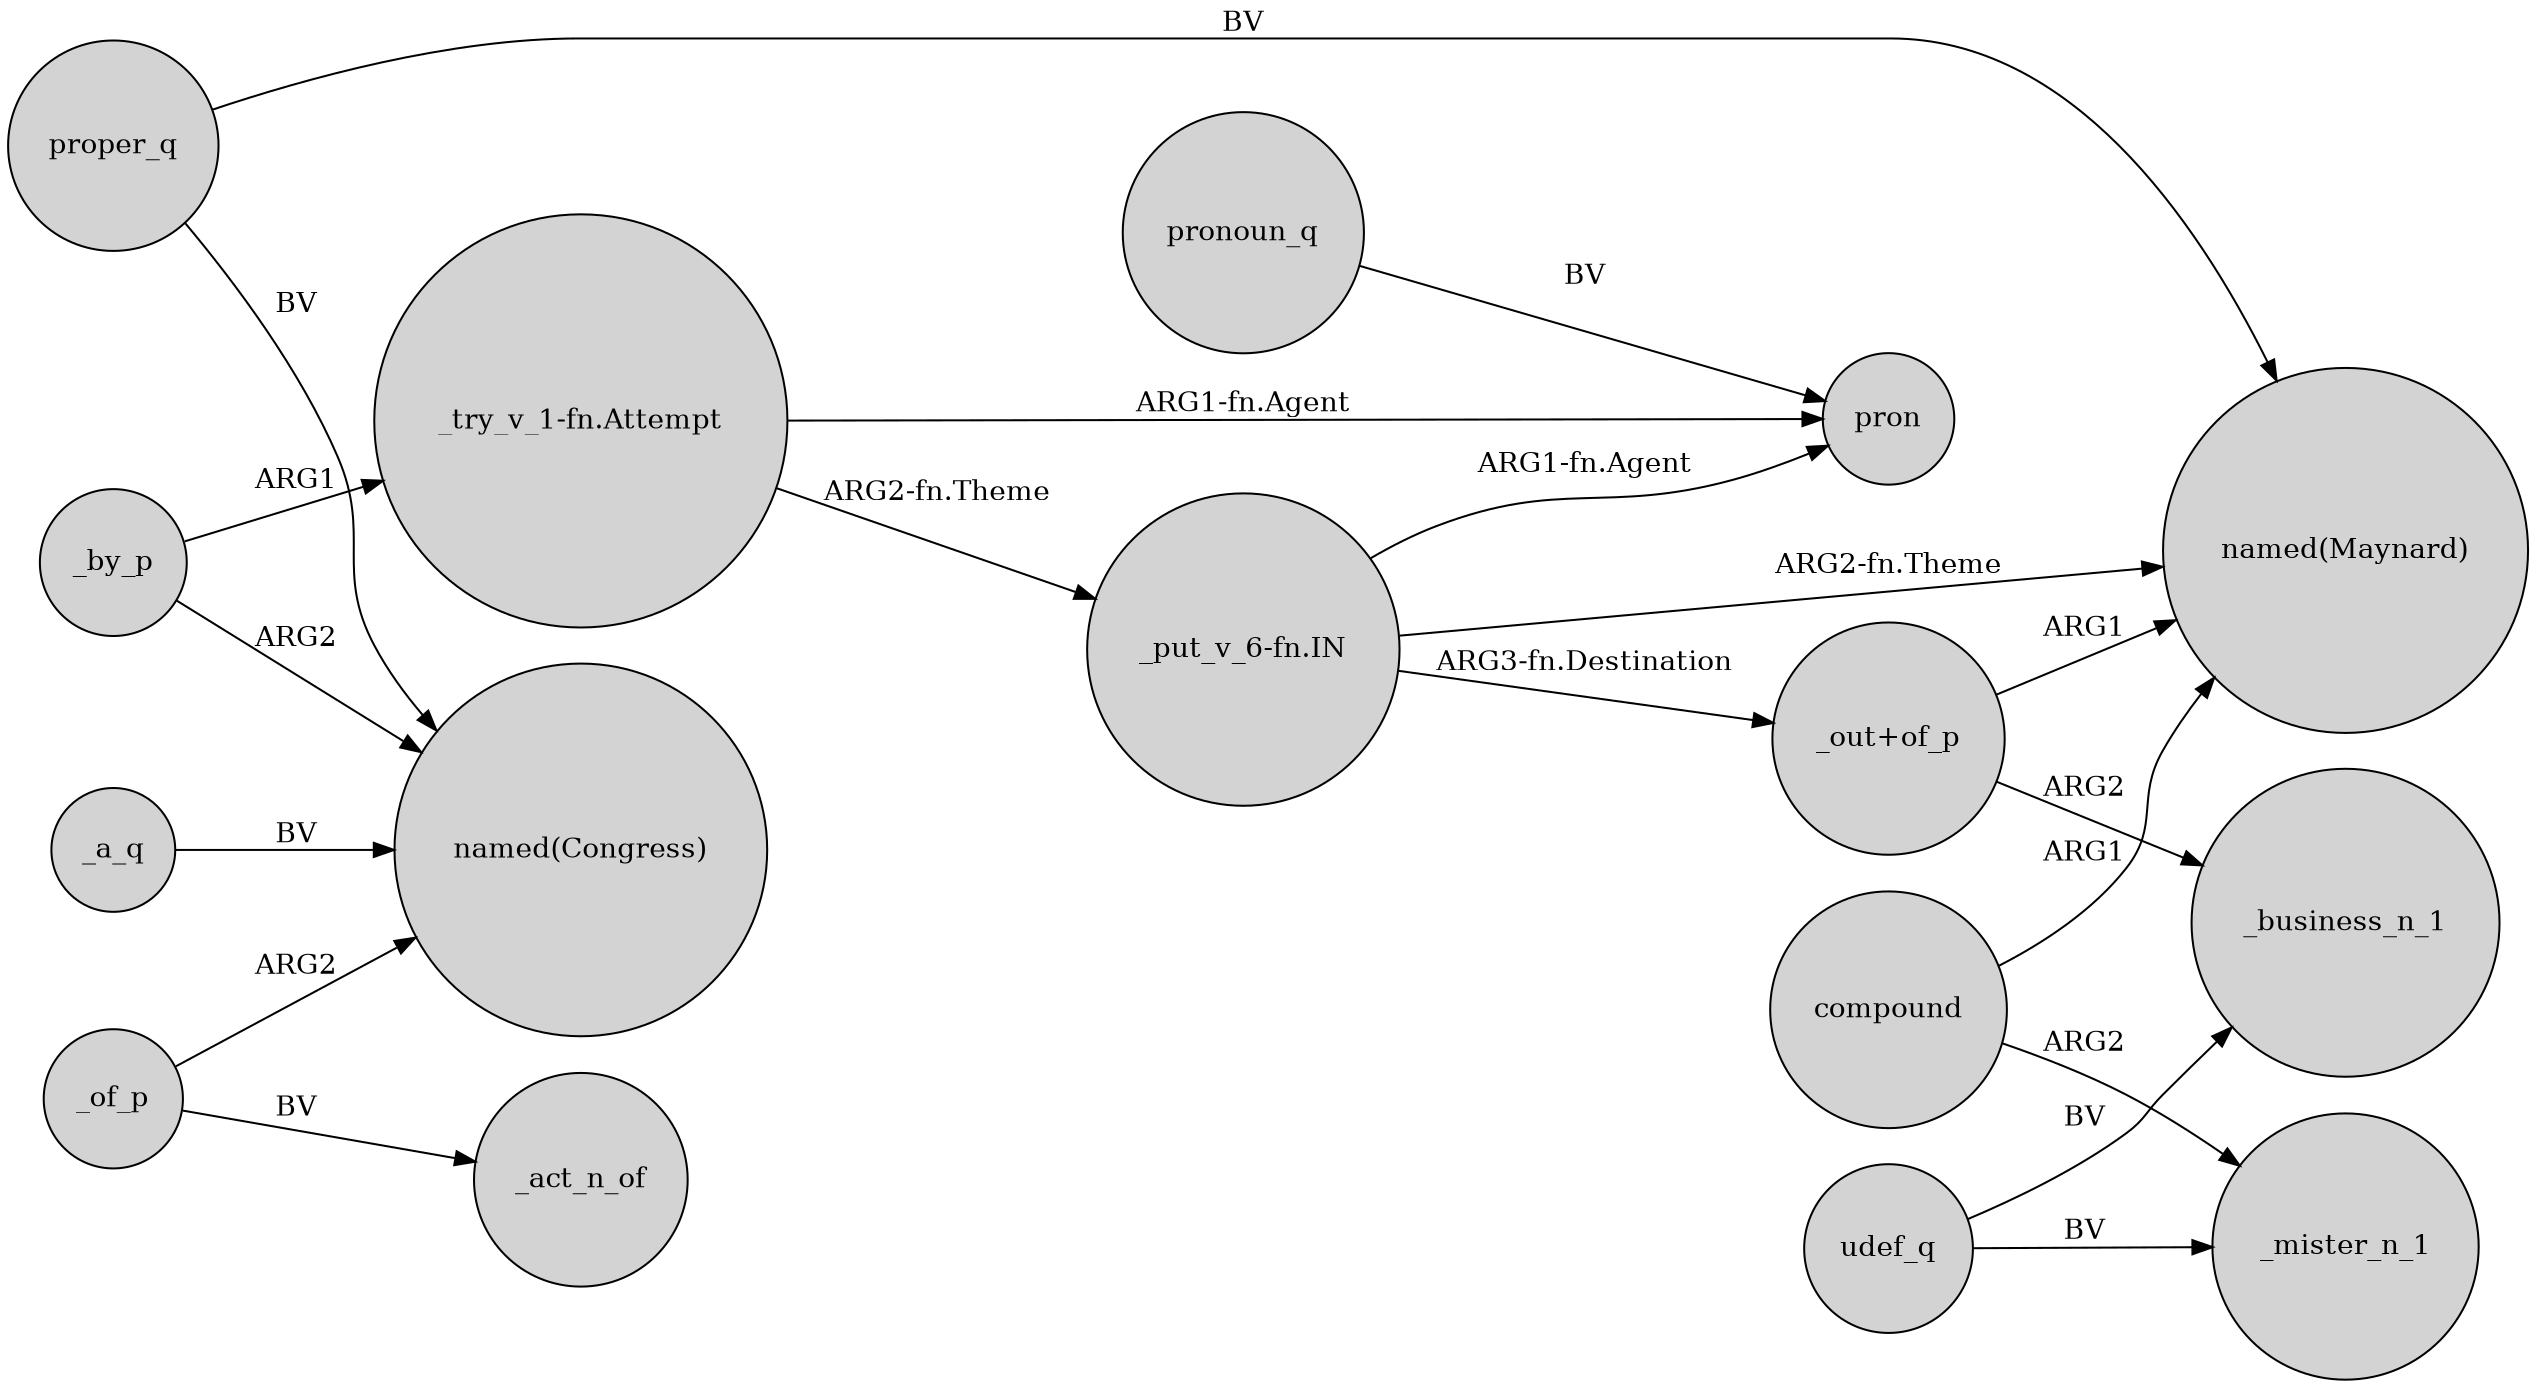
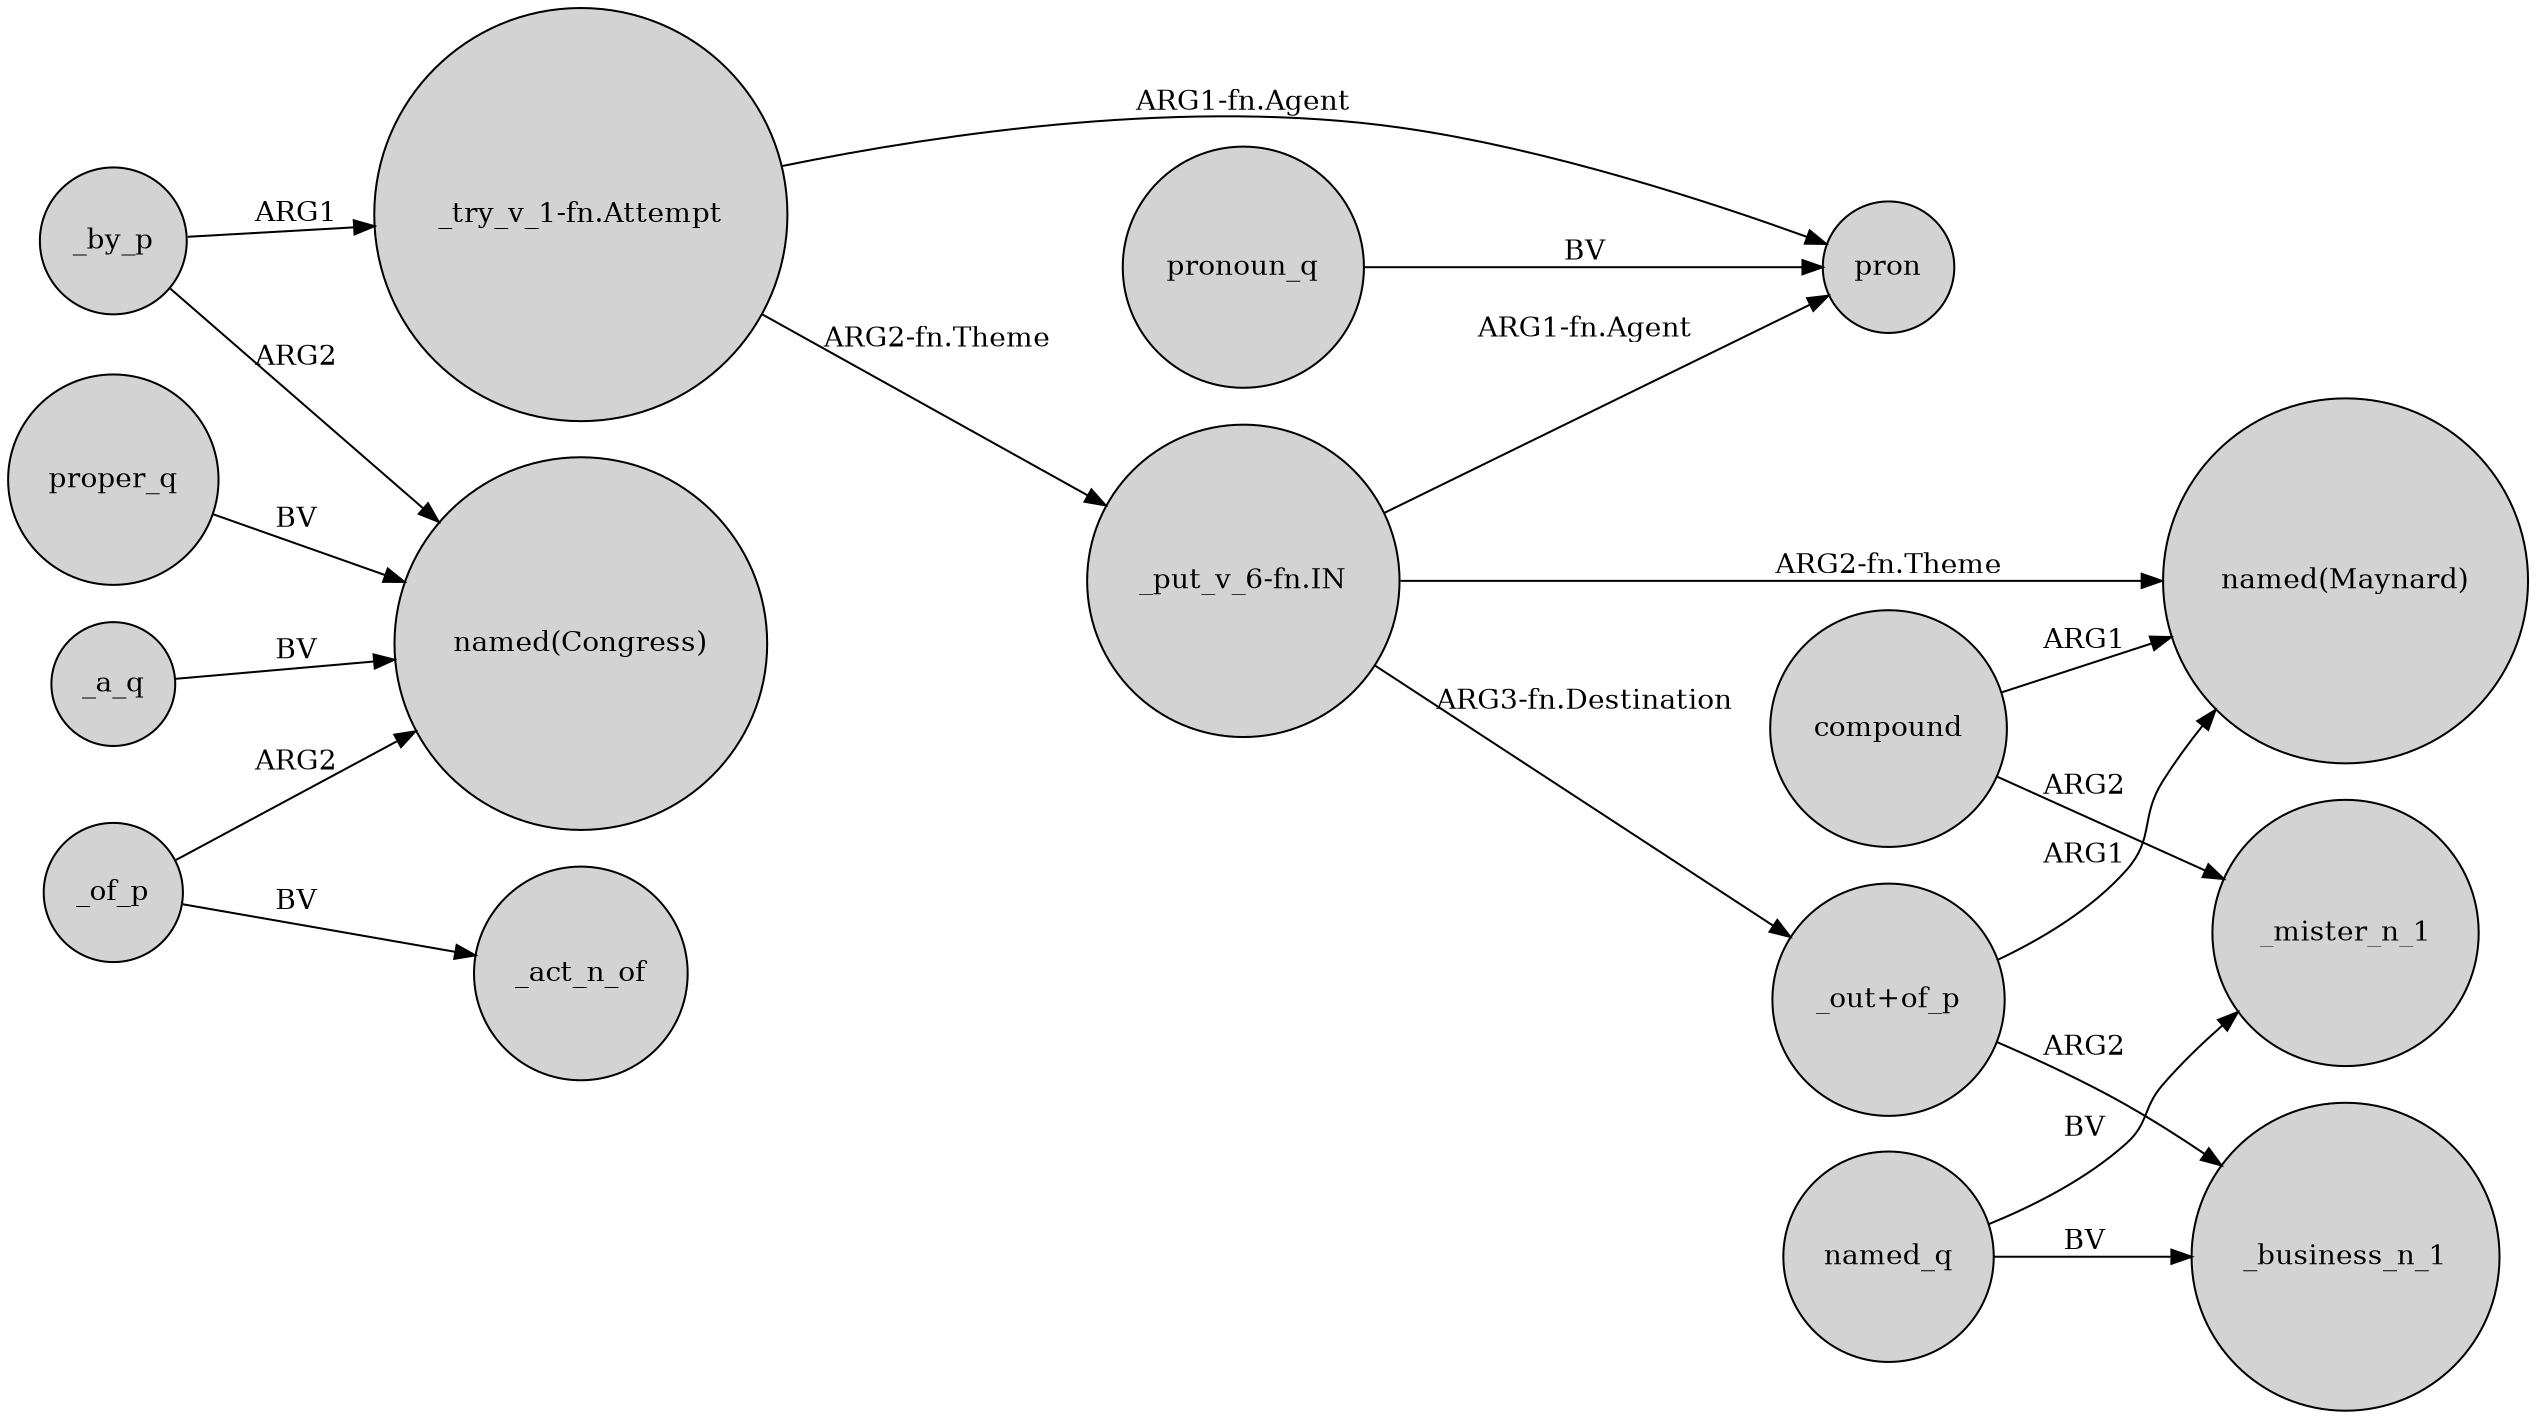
(1308, 38) -> none
(1889, 1249) -> (1889, 1257)
